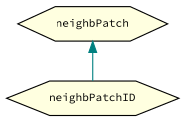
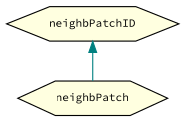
(93, 67) -> (93, 67)
